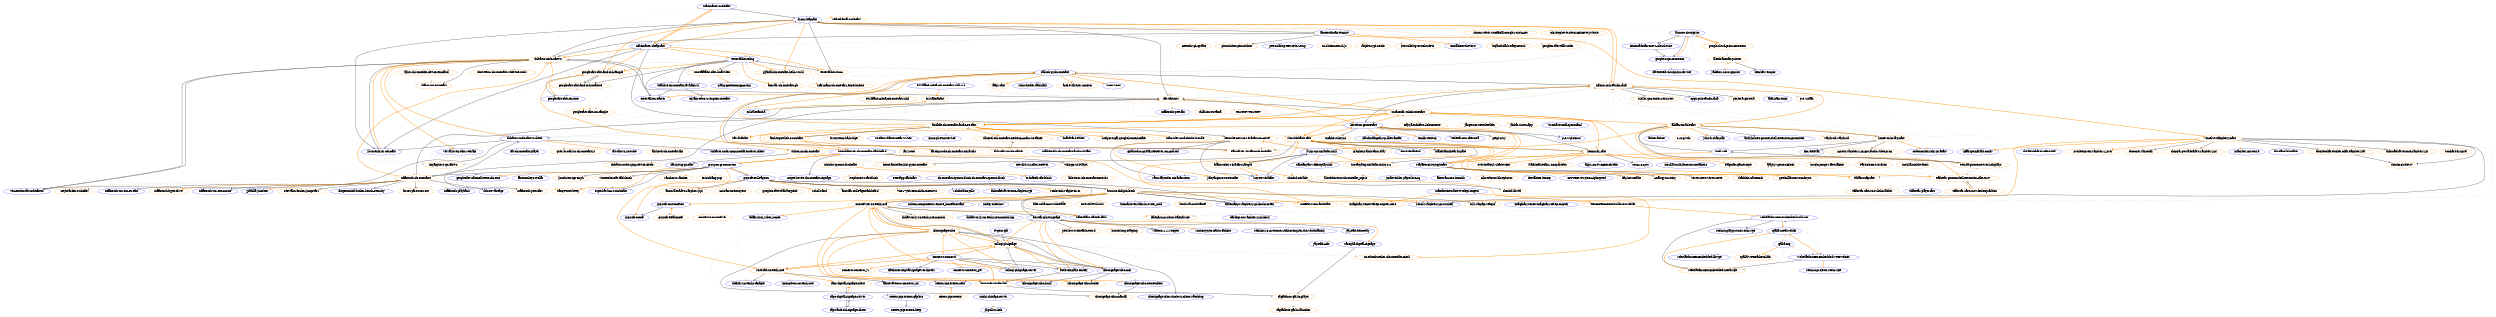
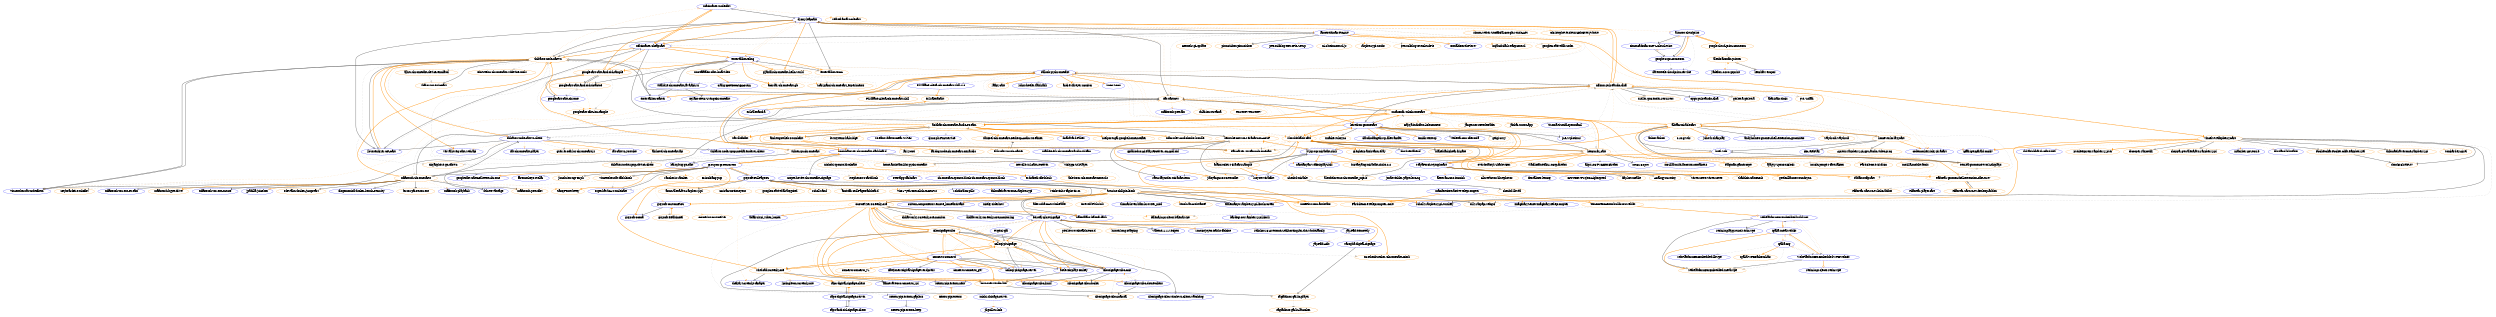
(1475, 150) -> (1479, 155)
(1397, 182) -> (1251, 195)
(1373, 205) -> (1373, 205)
